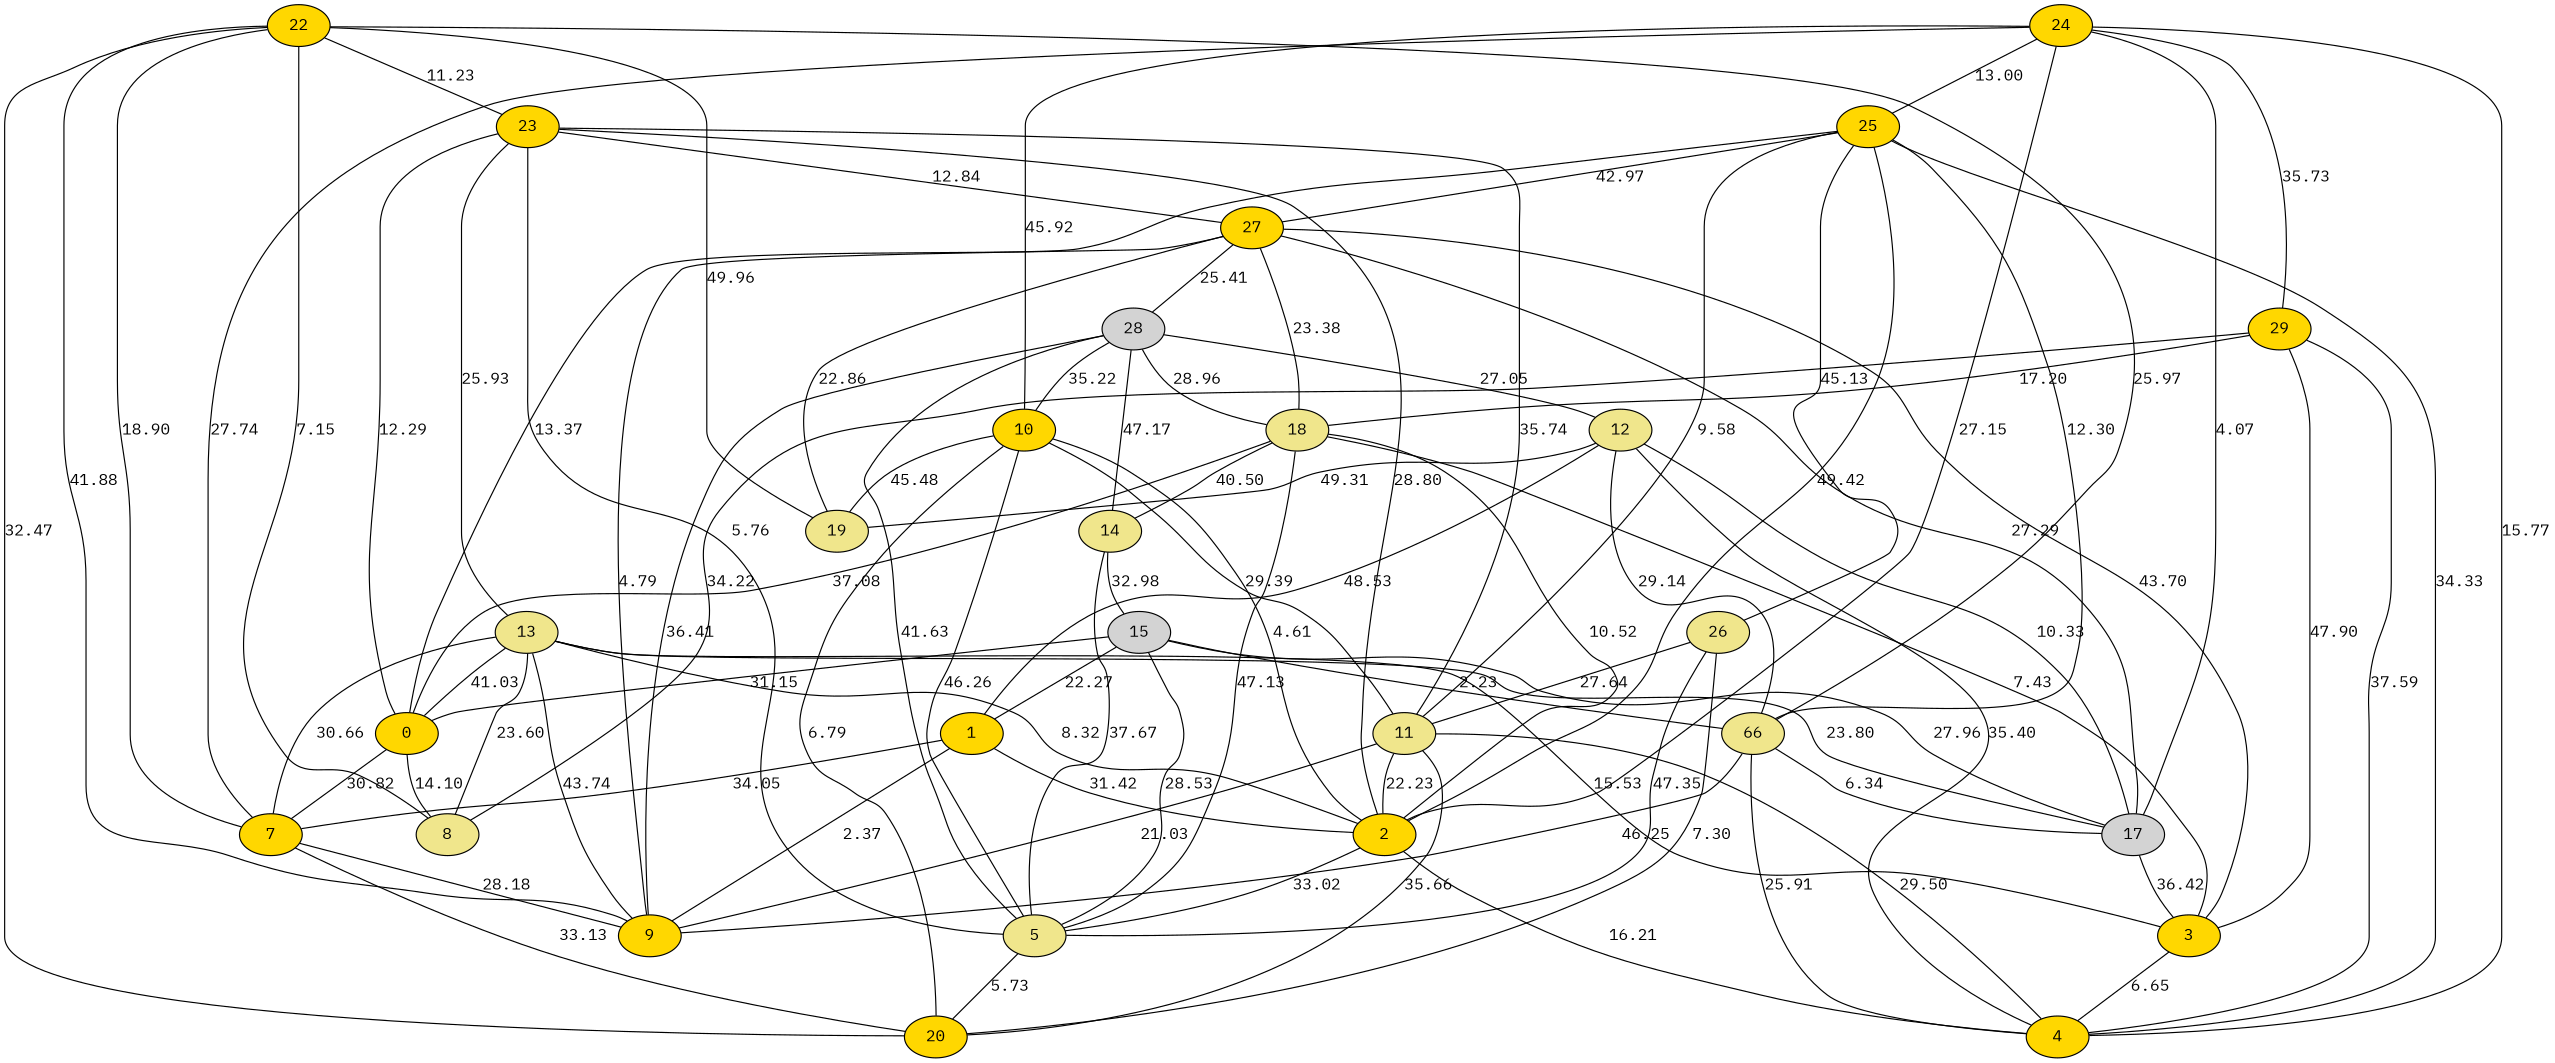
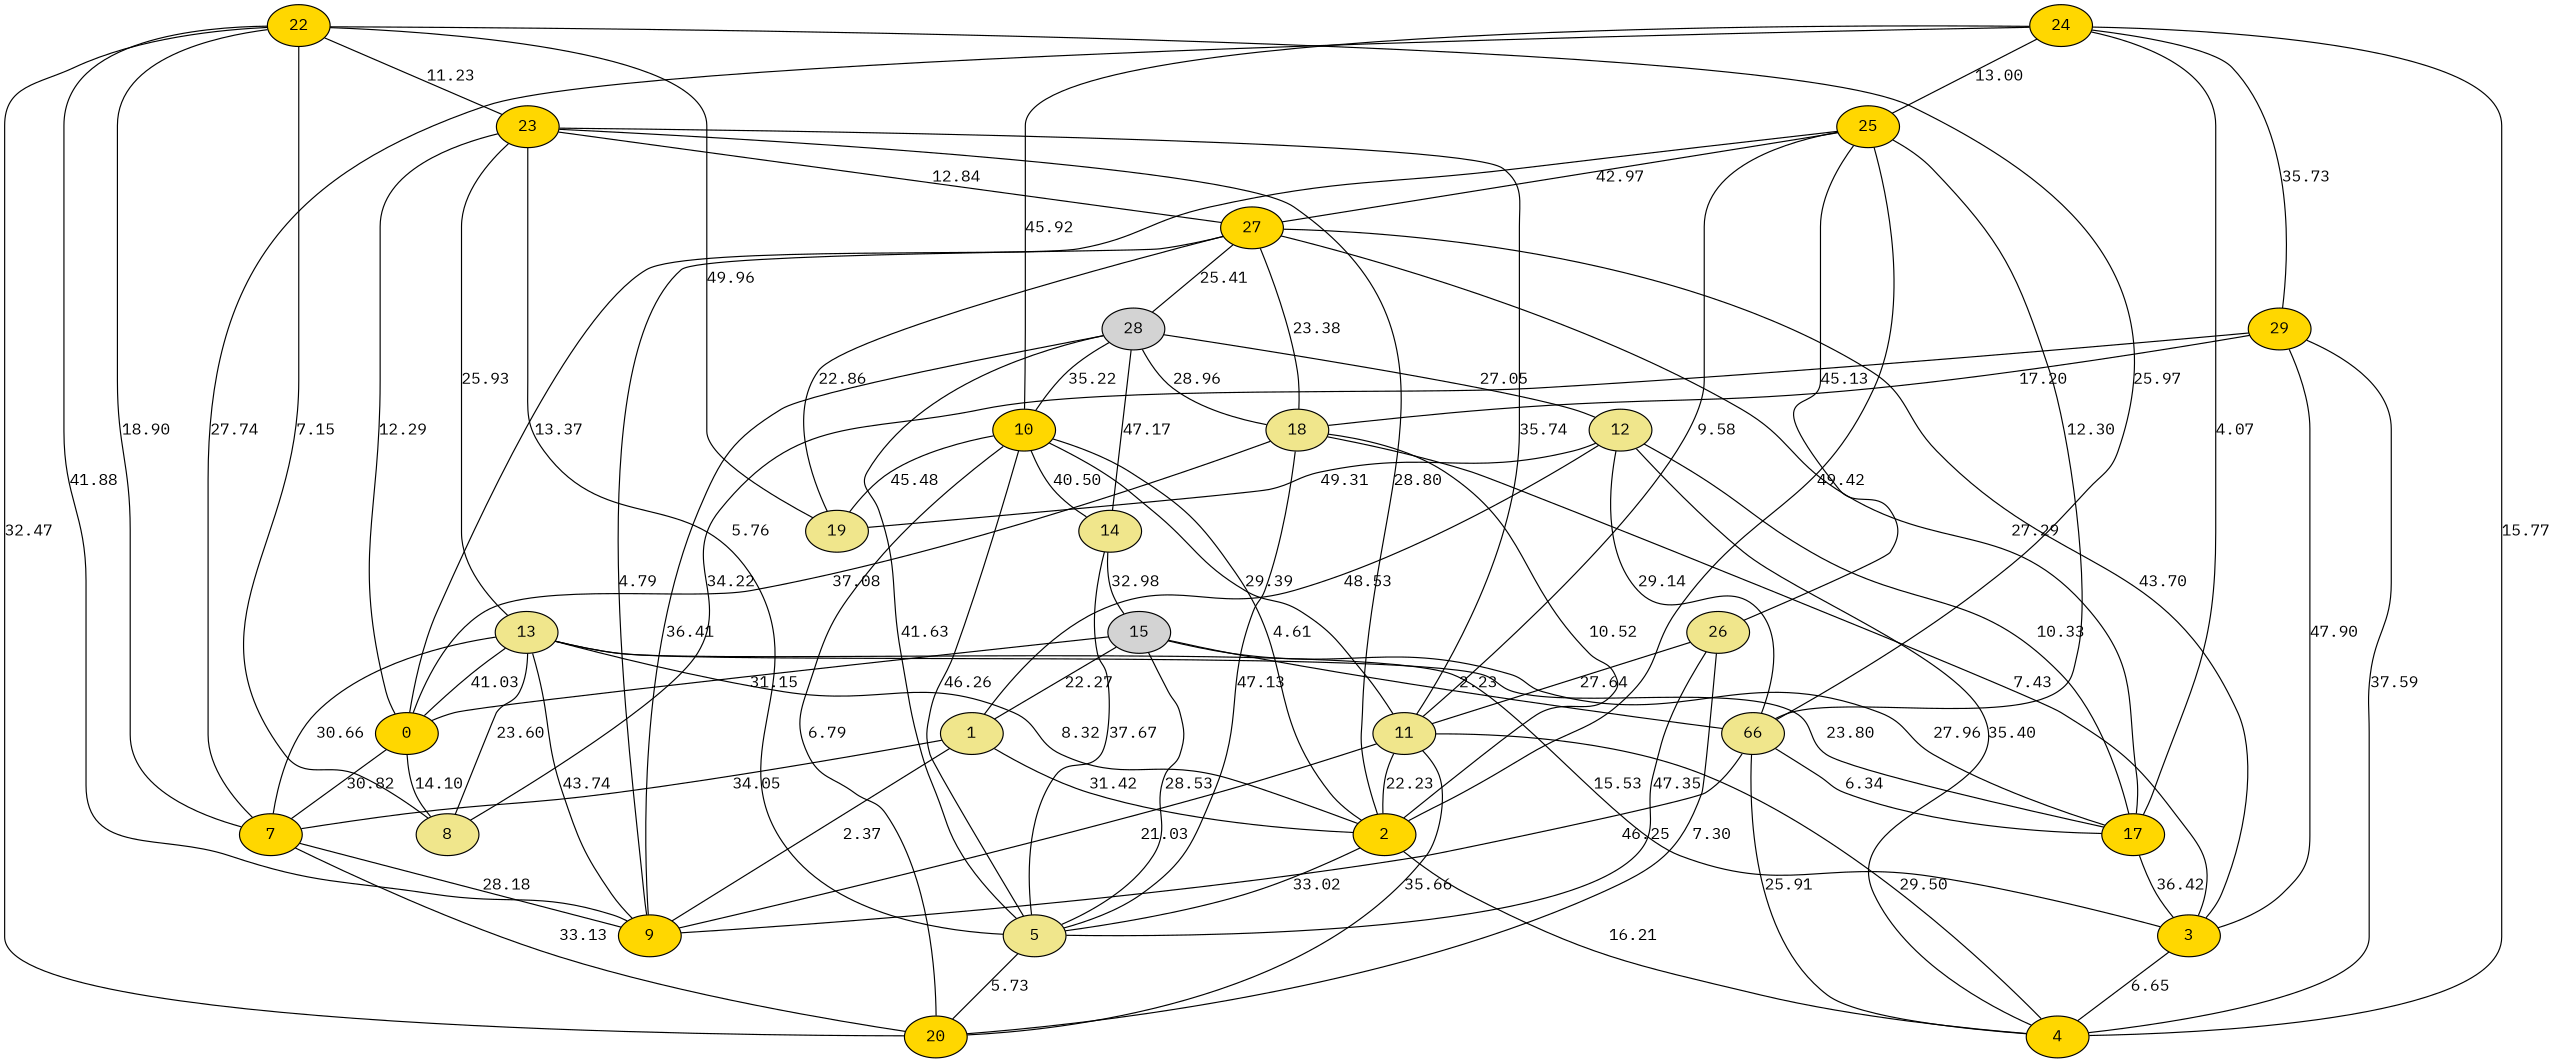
(1203, 480) -> (1053, 489)
(2435, 555) -> none
(1887, 573) -> none
(972, 734) -> (972, 734)
(2133, 835) -> (2133, 835)
